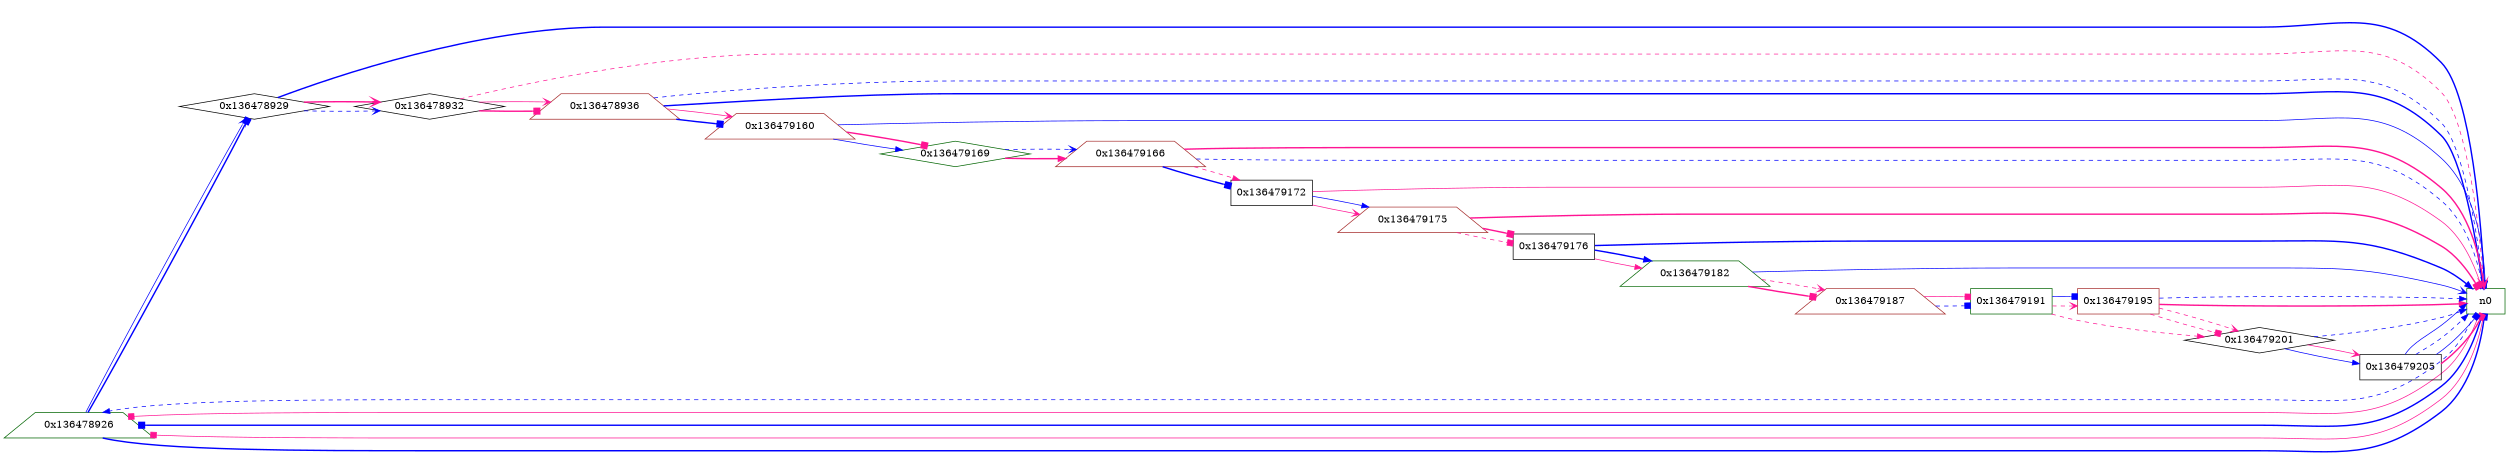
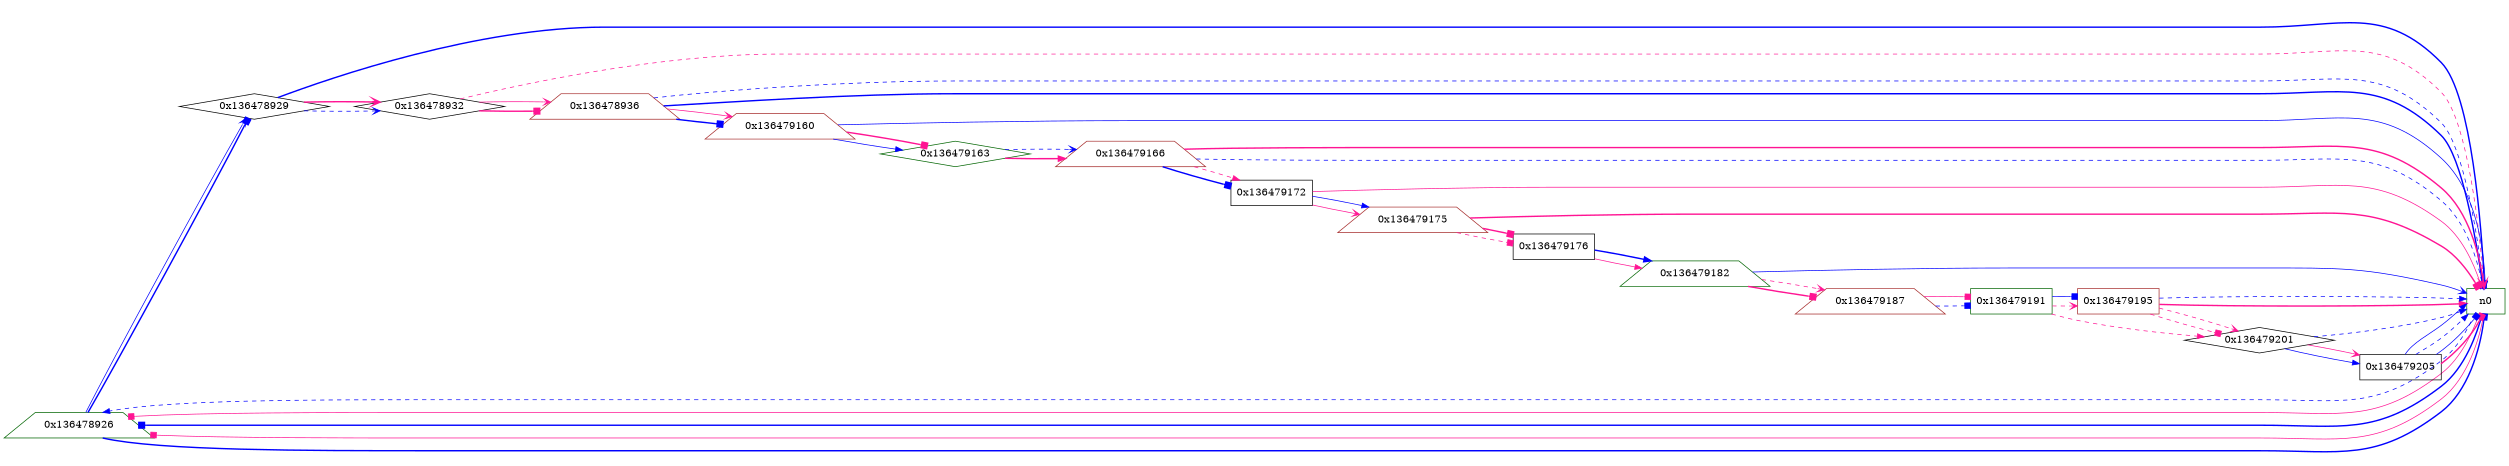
(955, 154) -> (955, 154)
(2035, 241) -> none
